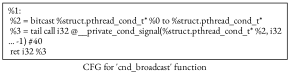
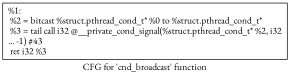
(25, 41) -> (25, 41)
